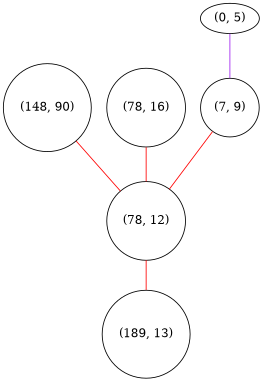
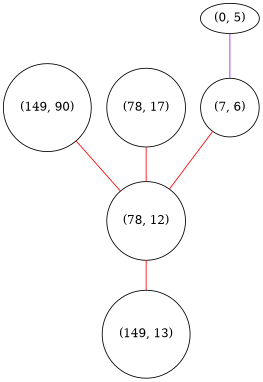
(47, 108) -> (47, 108)
(146, 108) -> (146, 108)
(230, 108) -> (230, 108)
(146, 334) -> (146, 334)
